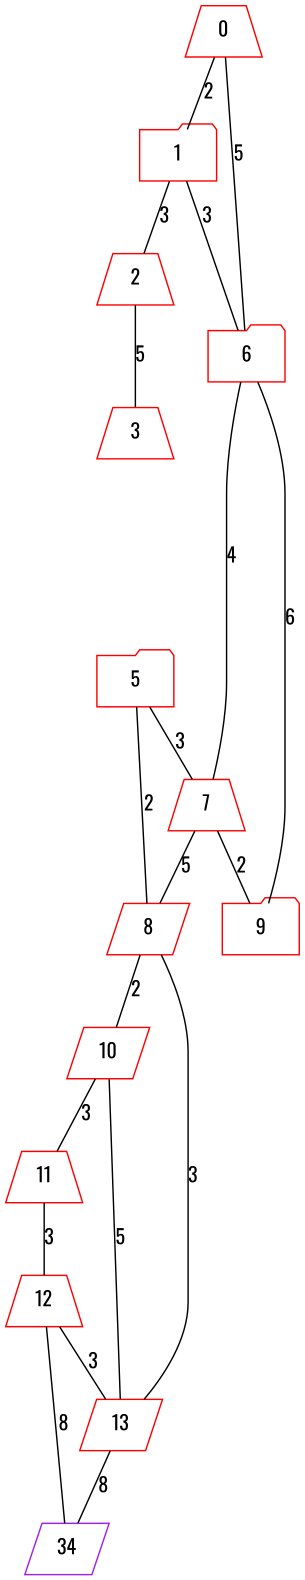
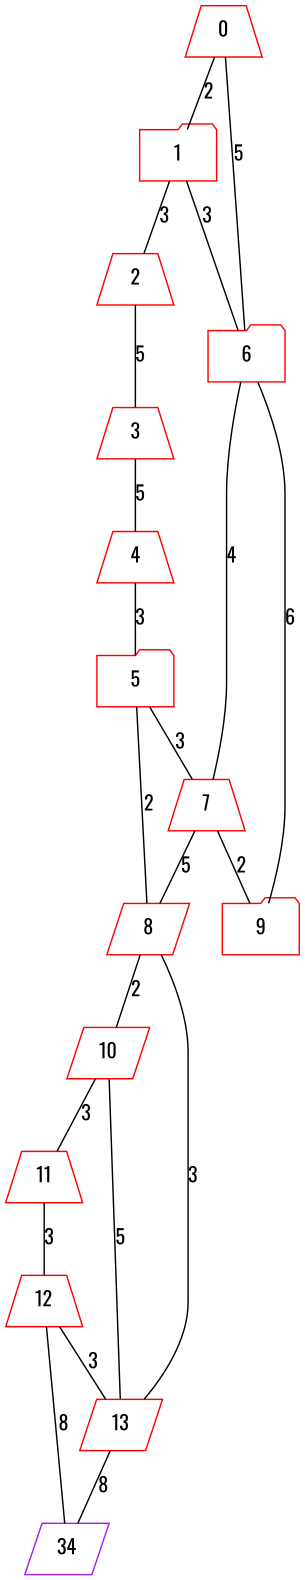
none -> (135, 557)
